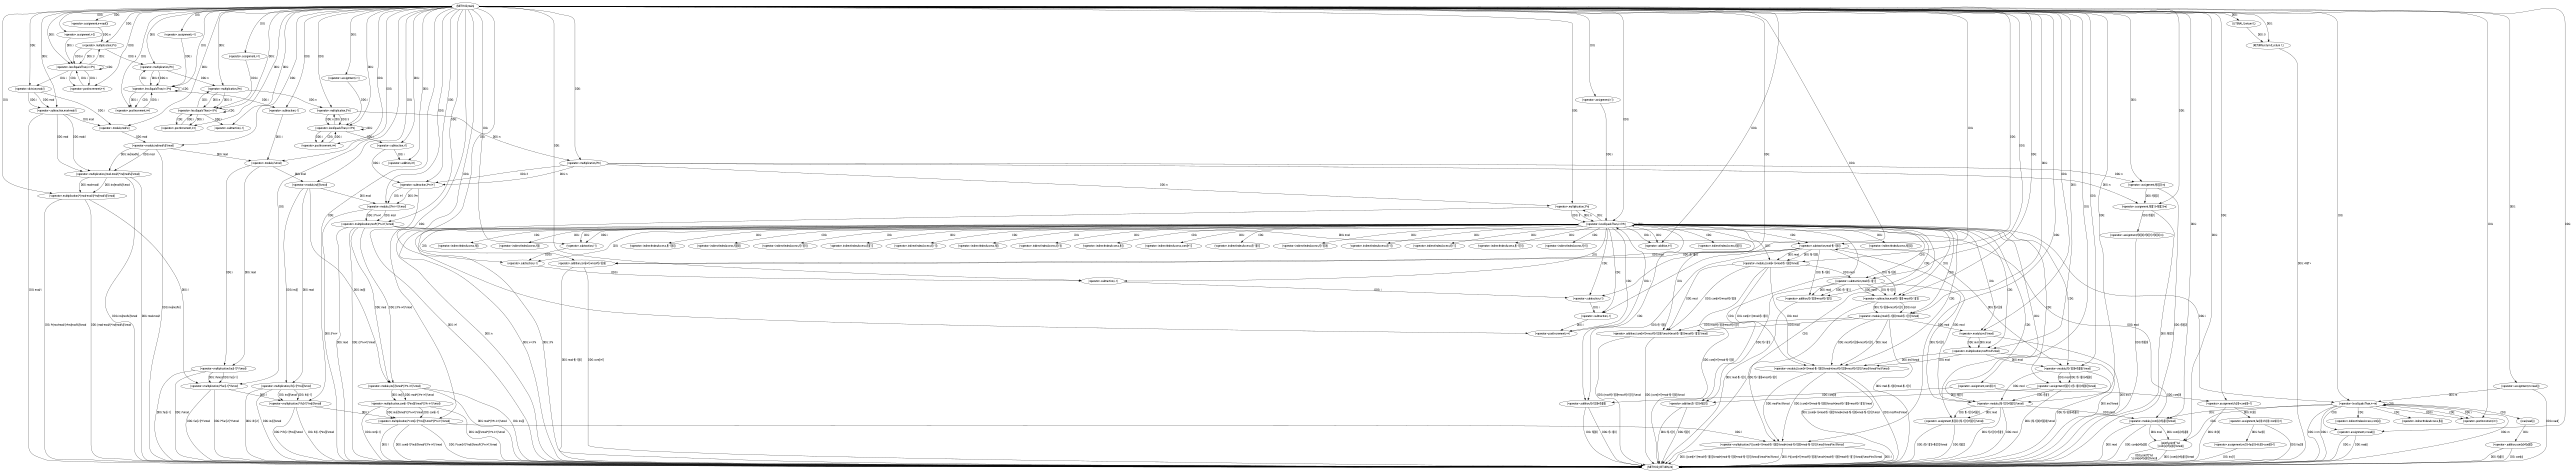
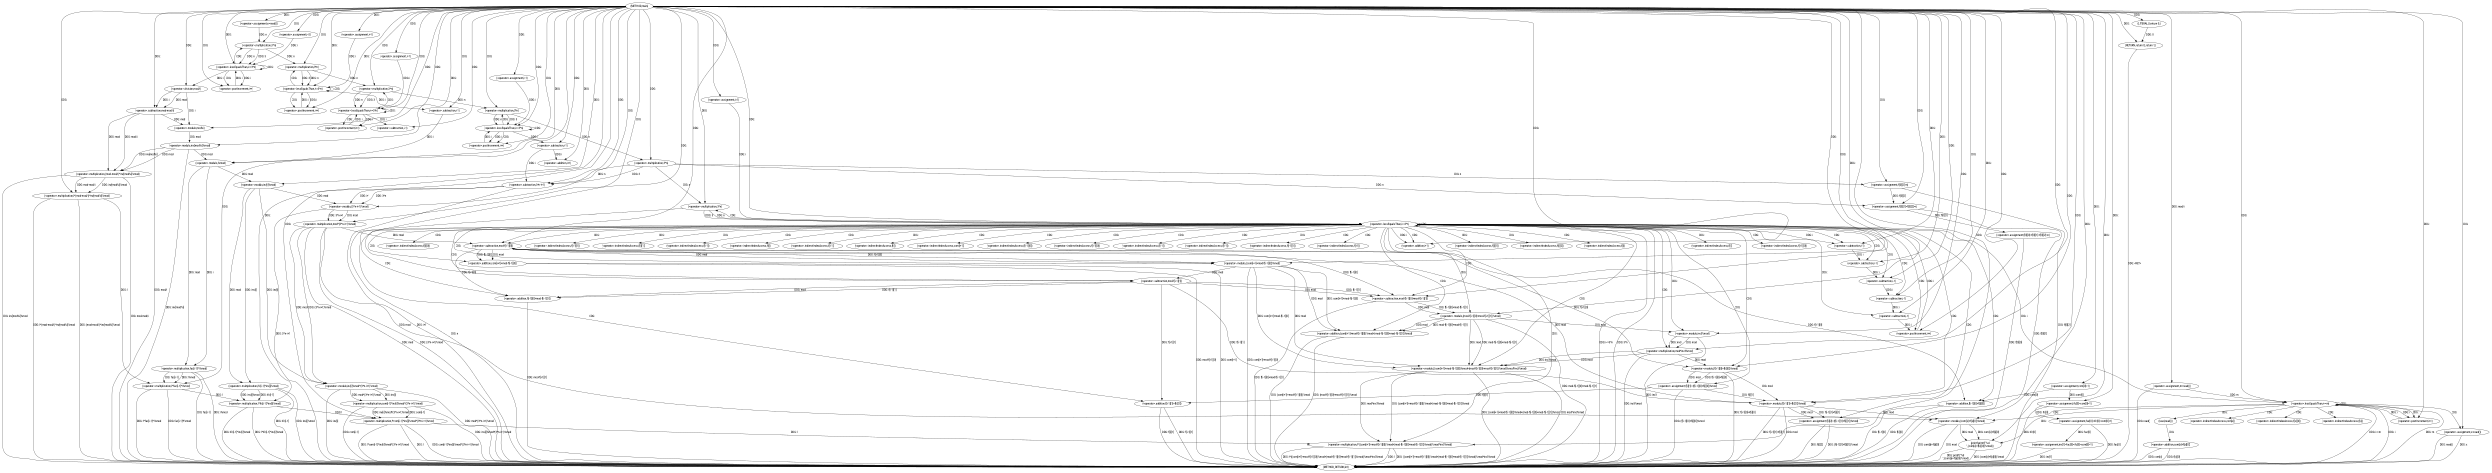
(2513, 207) -> (2178, 207)
none -> (2279, 421)
